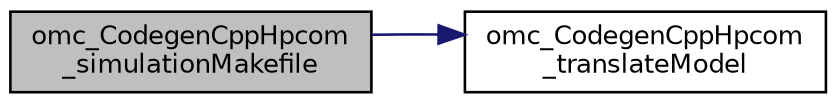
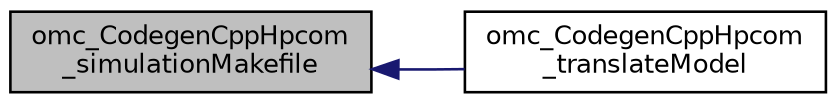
(405, 34) -> (432, 69)
